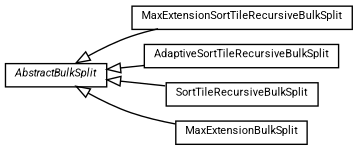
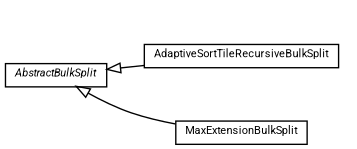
(241, 17) -> none
(241, 94) -> none
